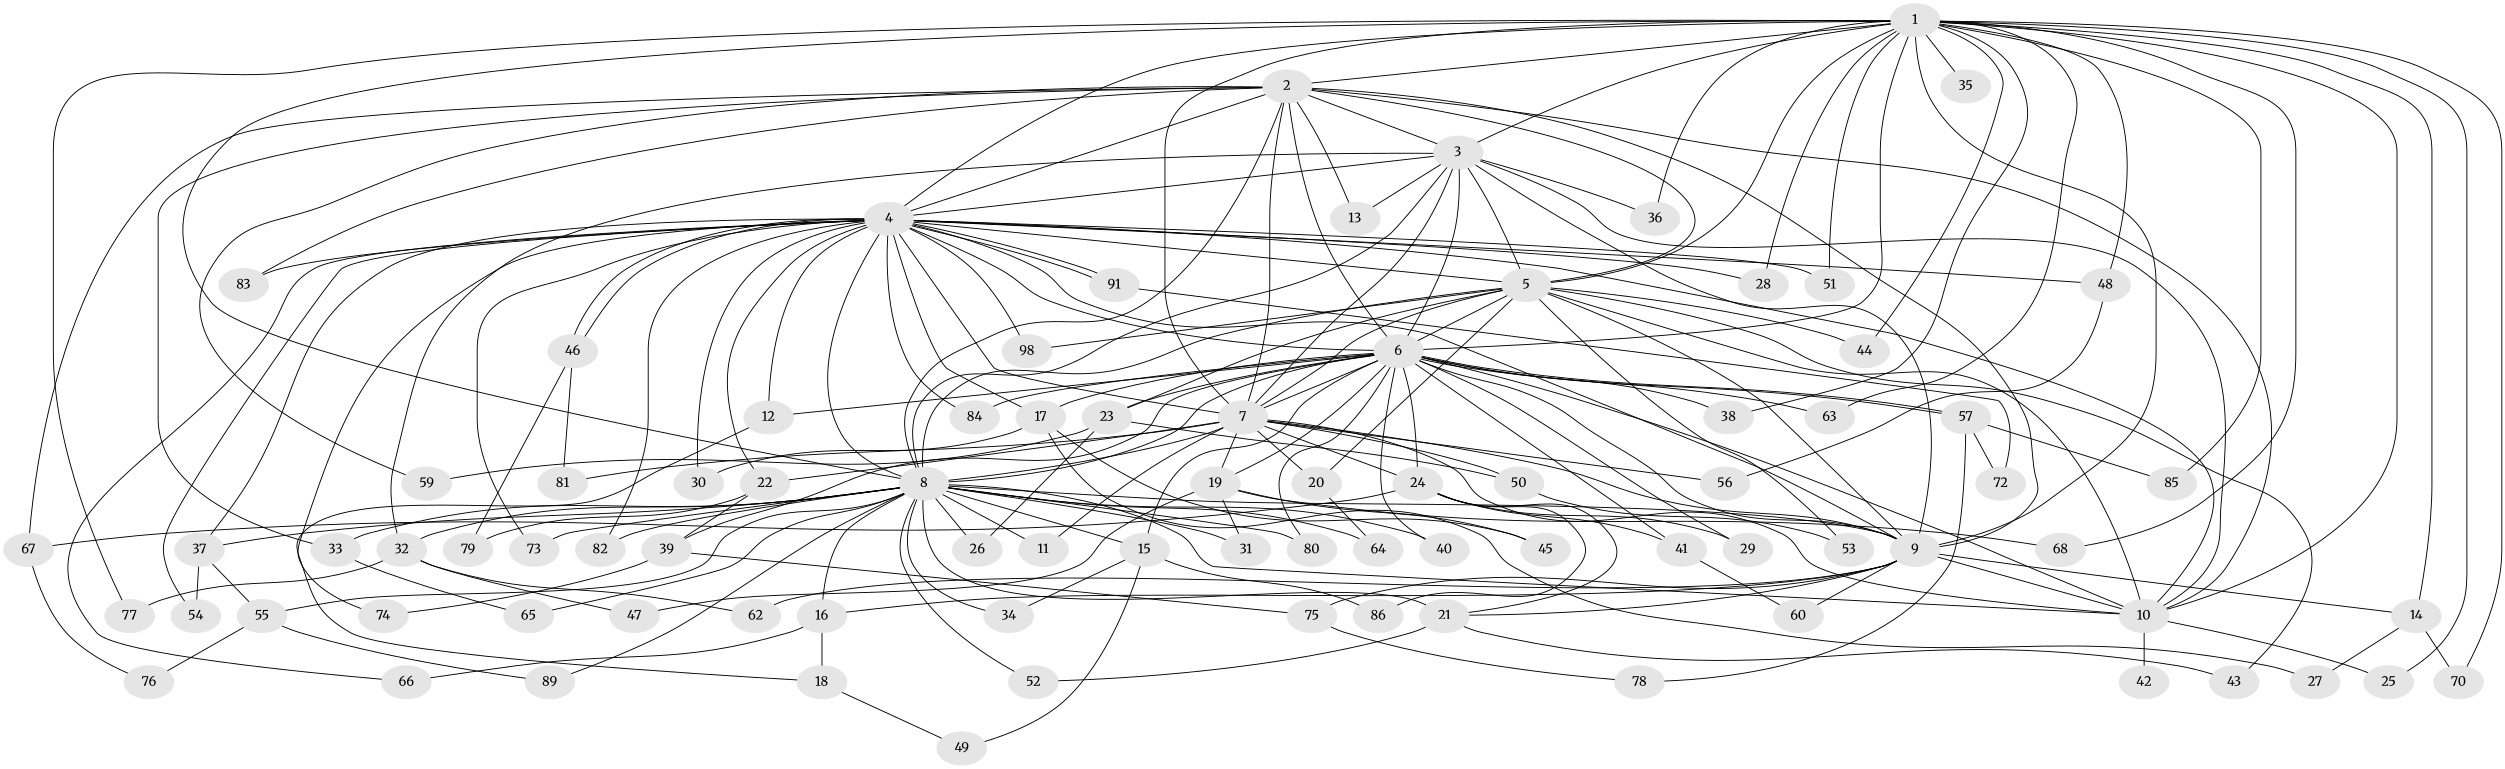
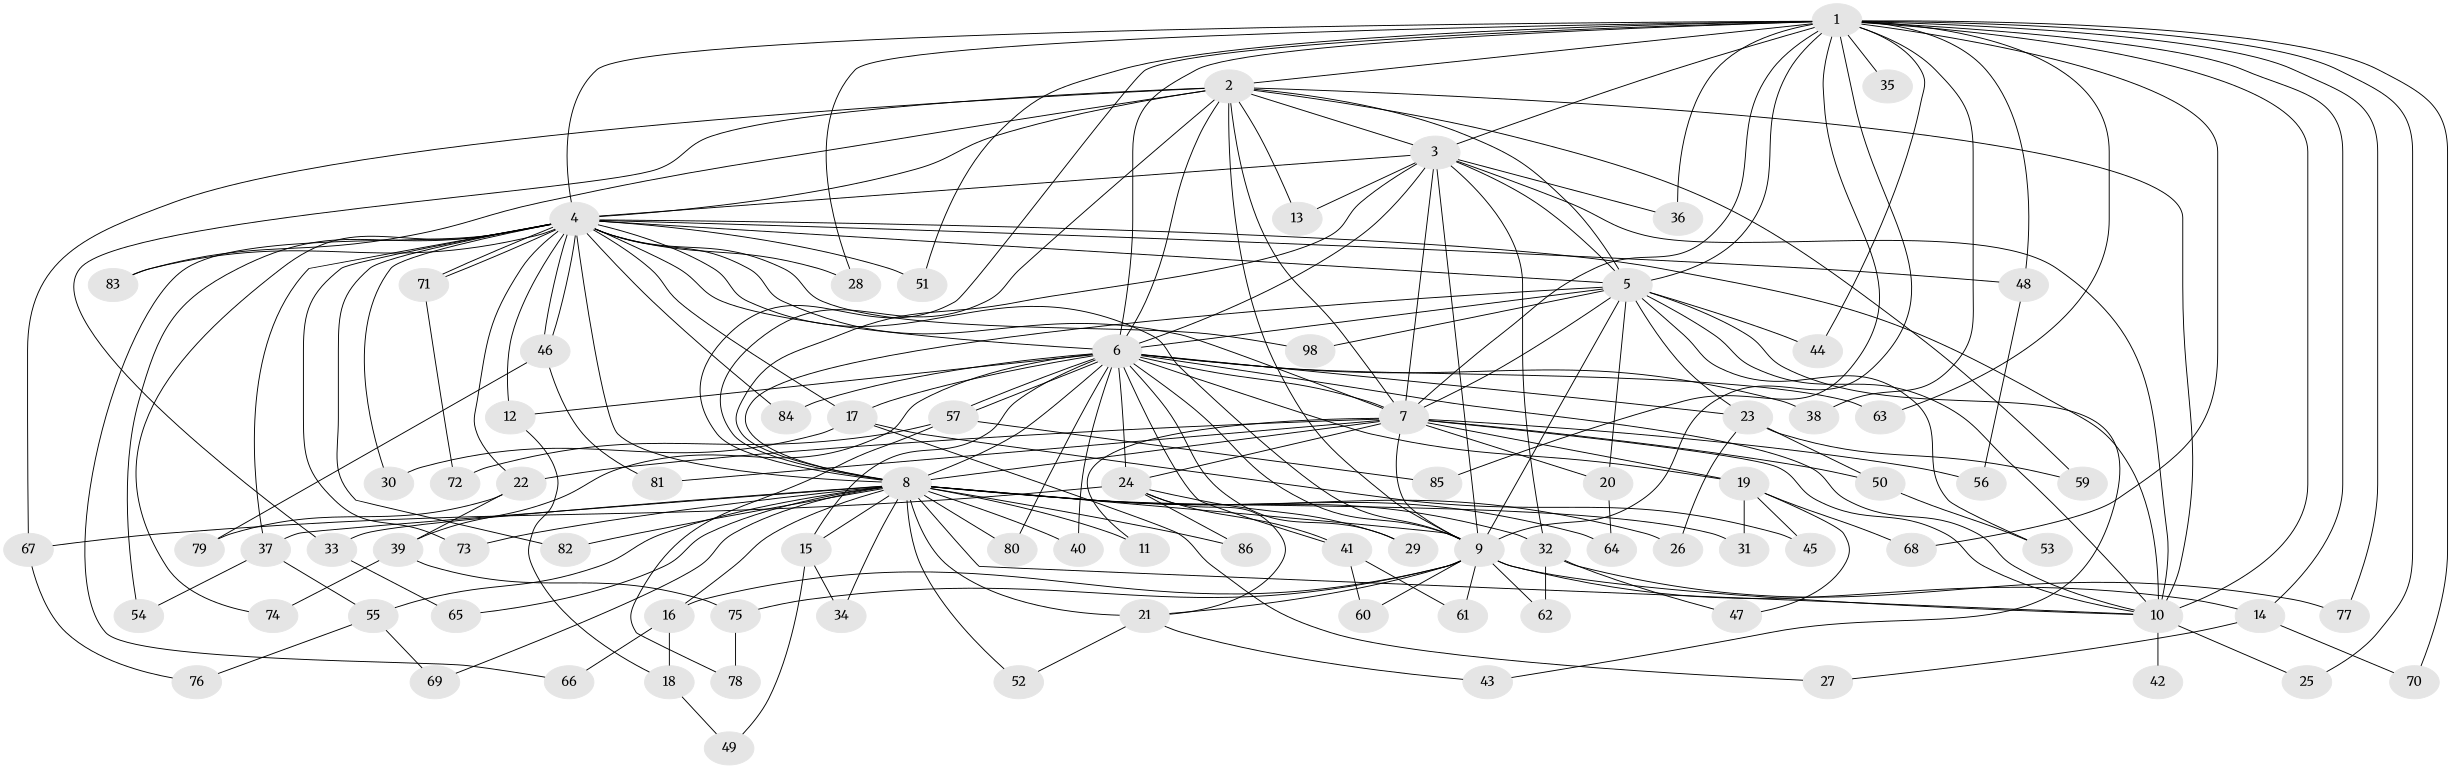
(1114, 285) -> (424, 285)
(1213, 574) -> (1070, 513)
none -> (1463, 616)
(550, 682) -> (435, 682)
